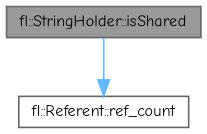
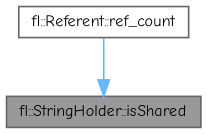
(104, 59) -> (104, 59)
